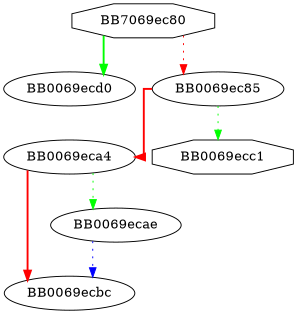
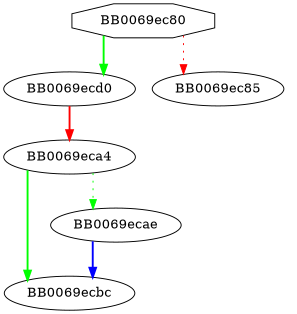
(143, 21) -> (143, 21)
(144, 119) -> (70, 118)
(223, 157) -> none
(28, 220) -> (28, 220)
(93, 254) -> (93, 254)
